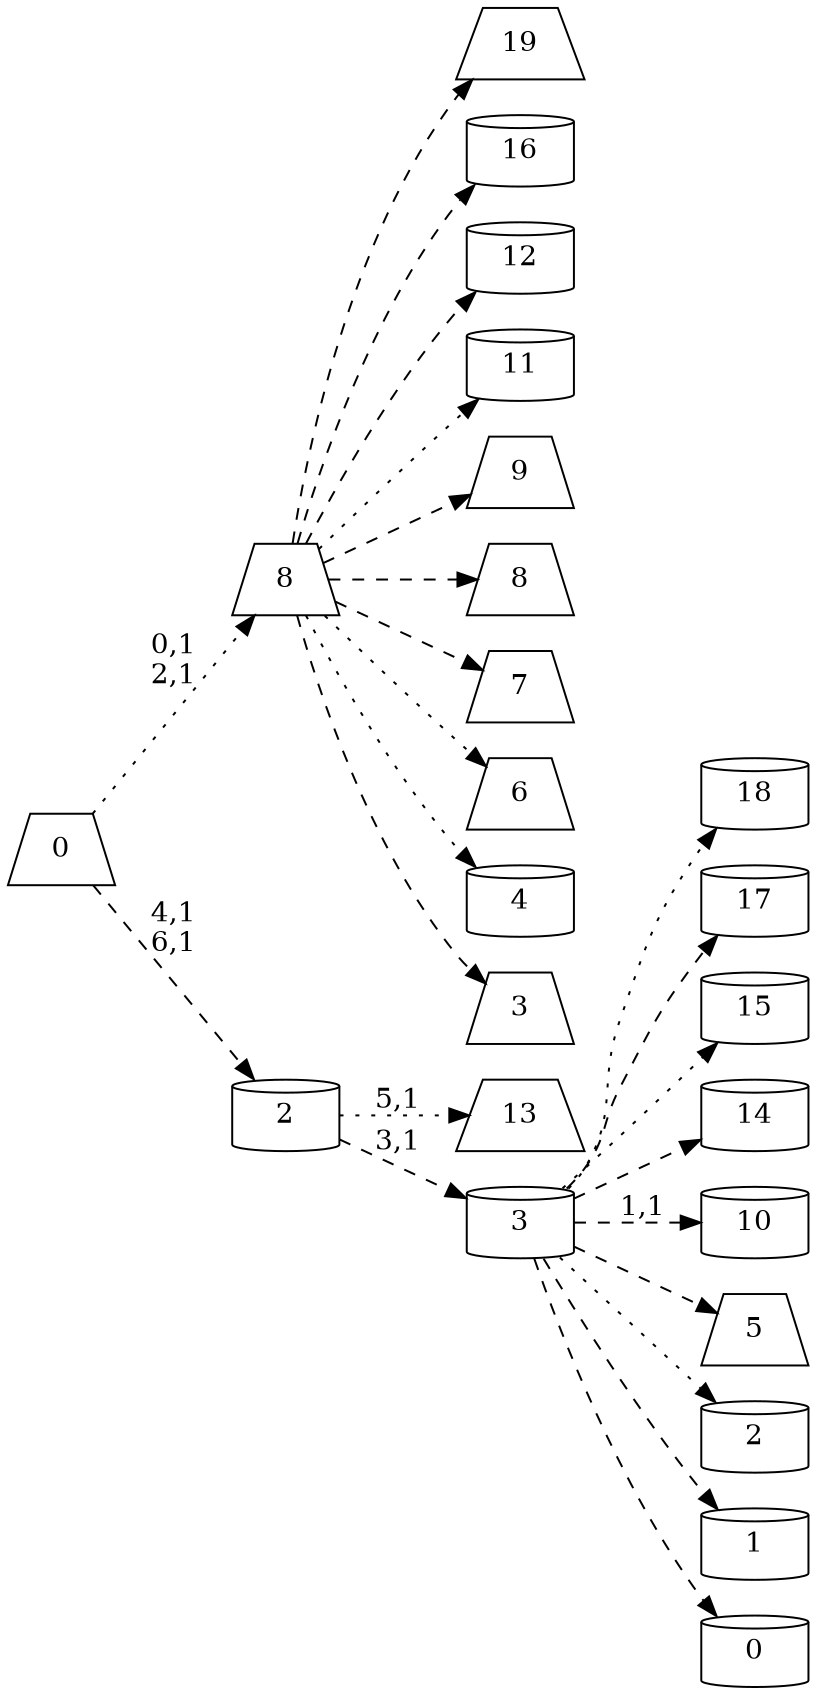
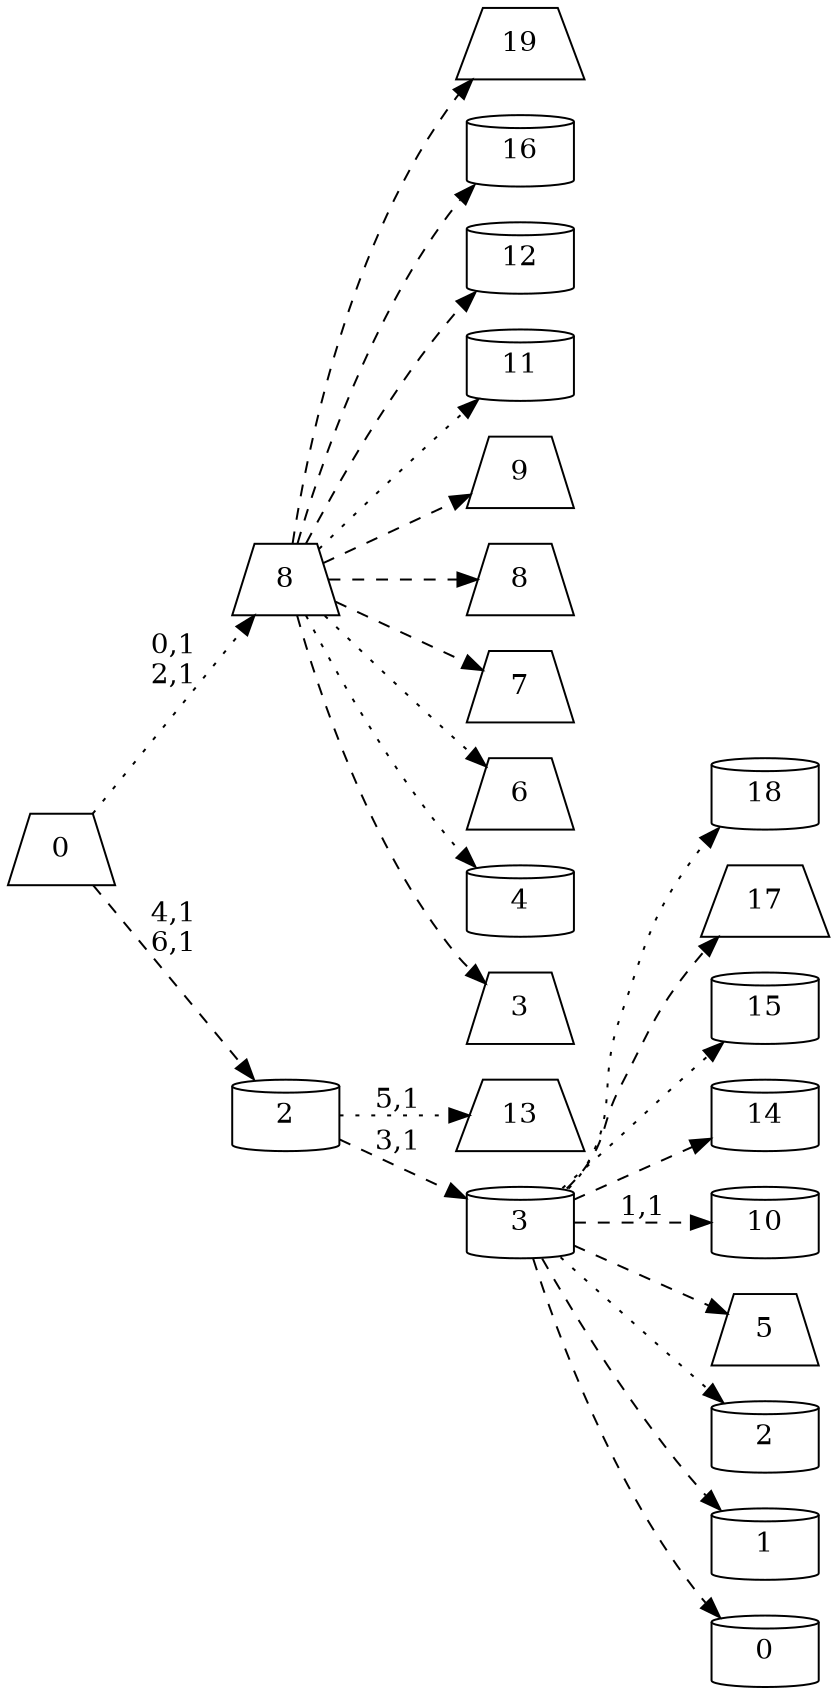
(755, 901) -> (765, 901)
